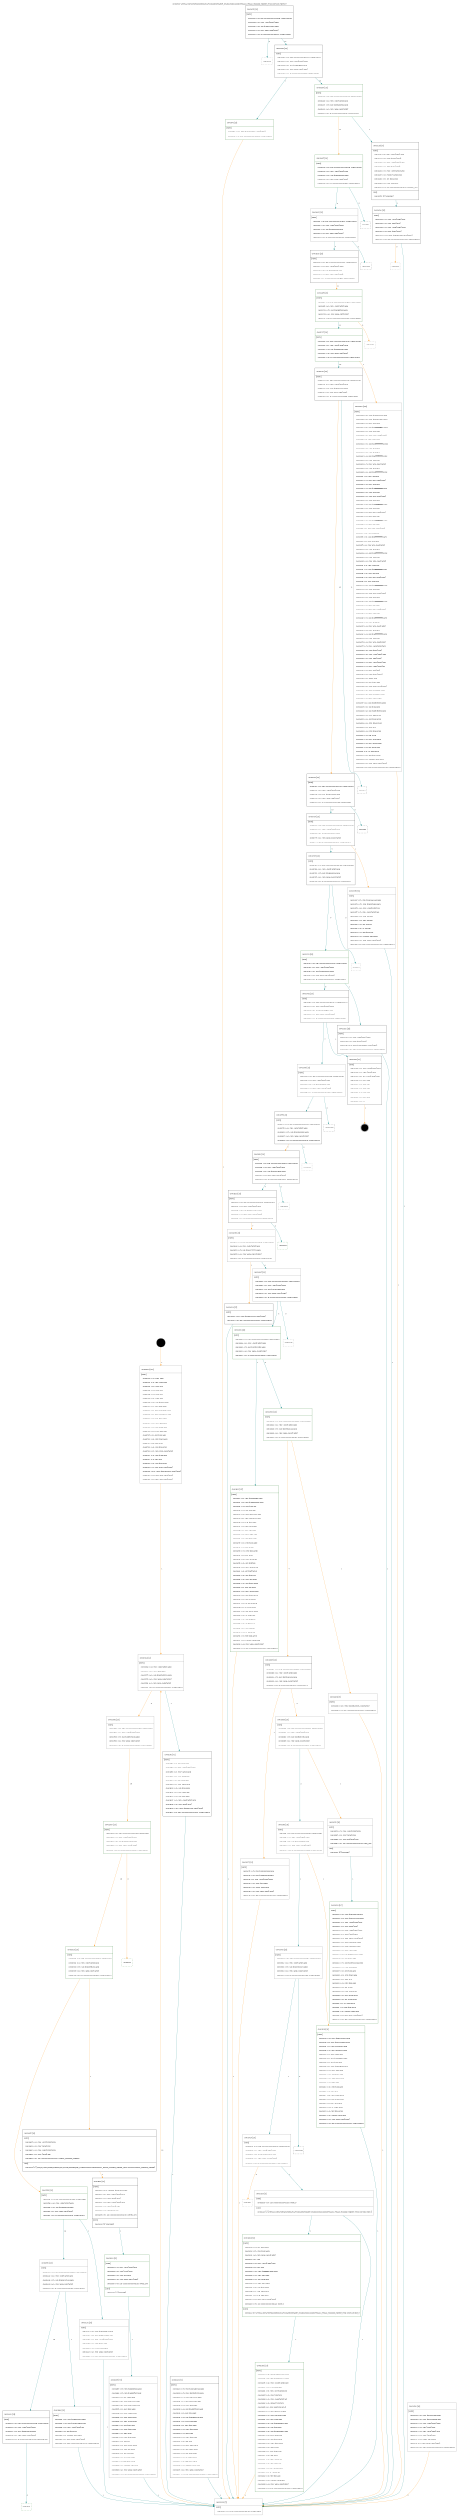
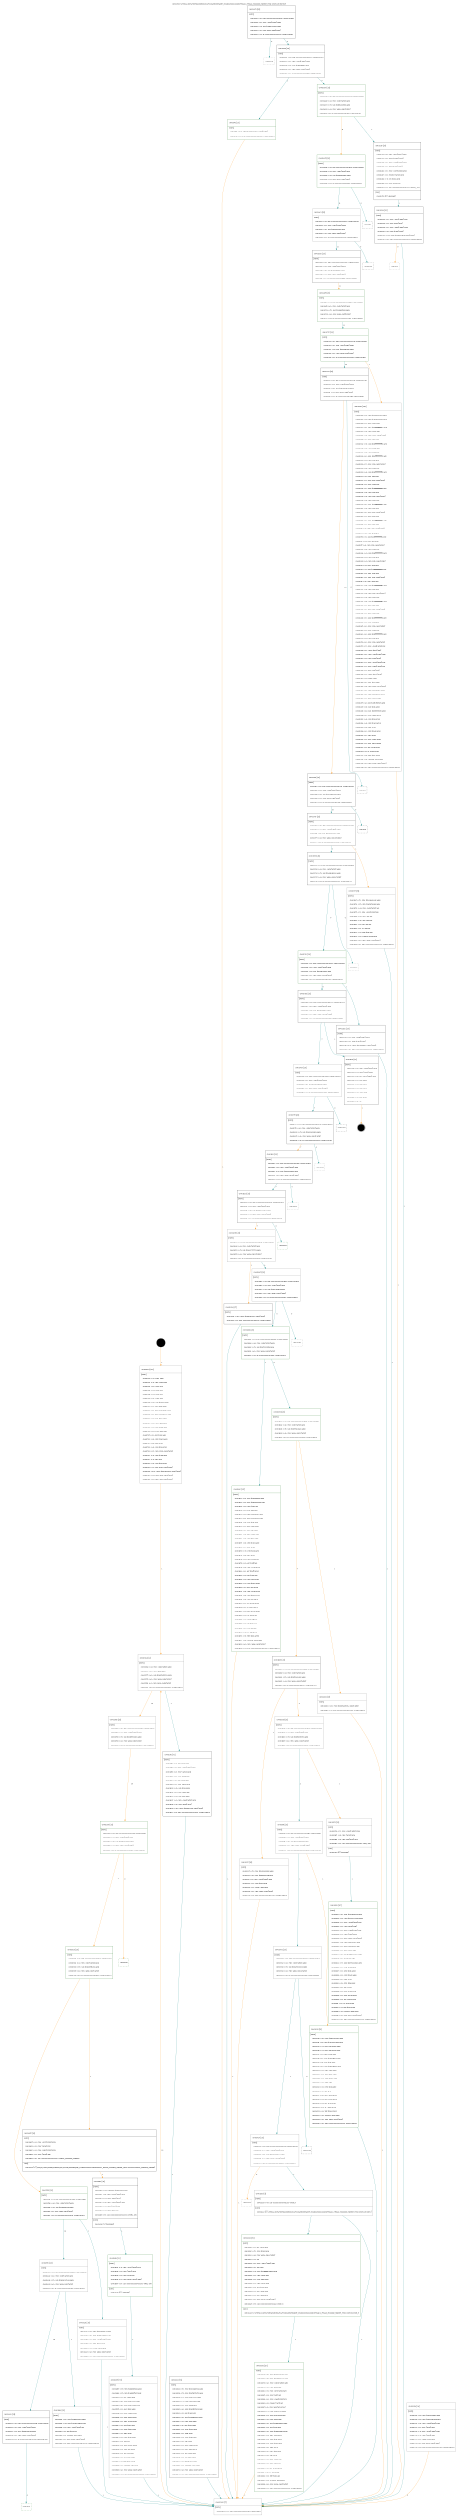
(370, 345) -> none
